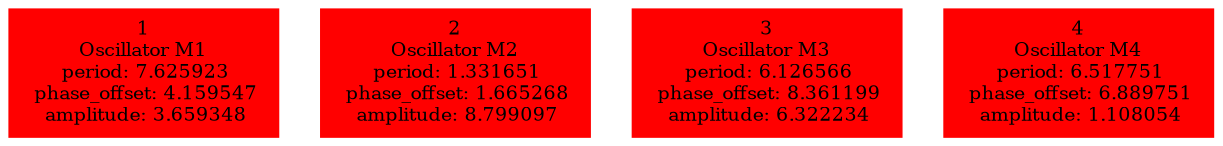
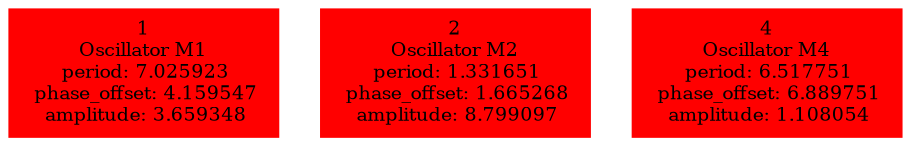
(144, 72) -> (144, 72)
(767, 73) -> none
